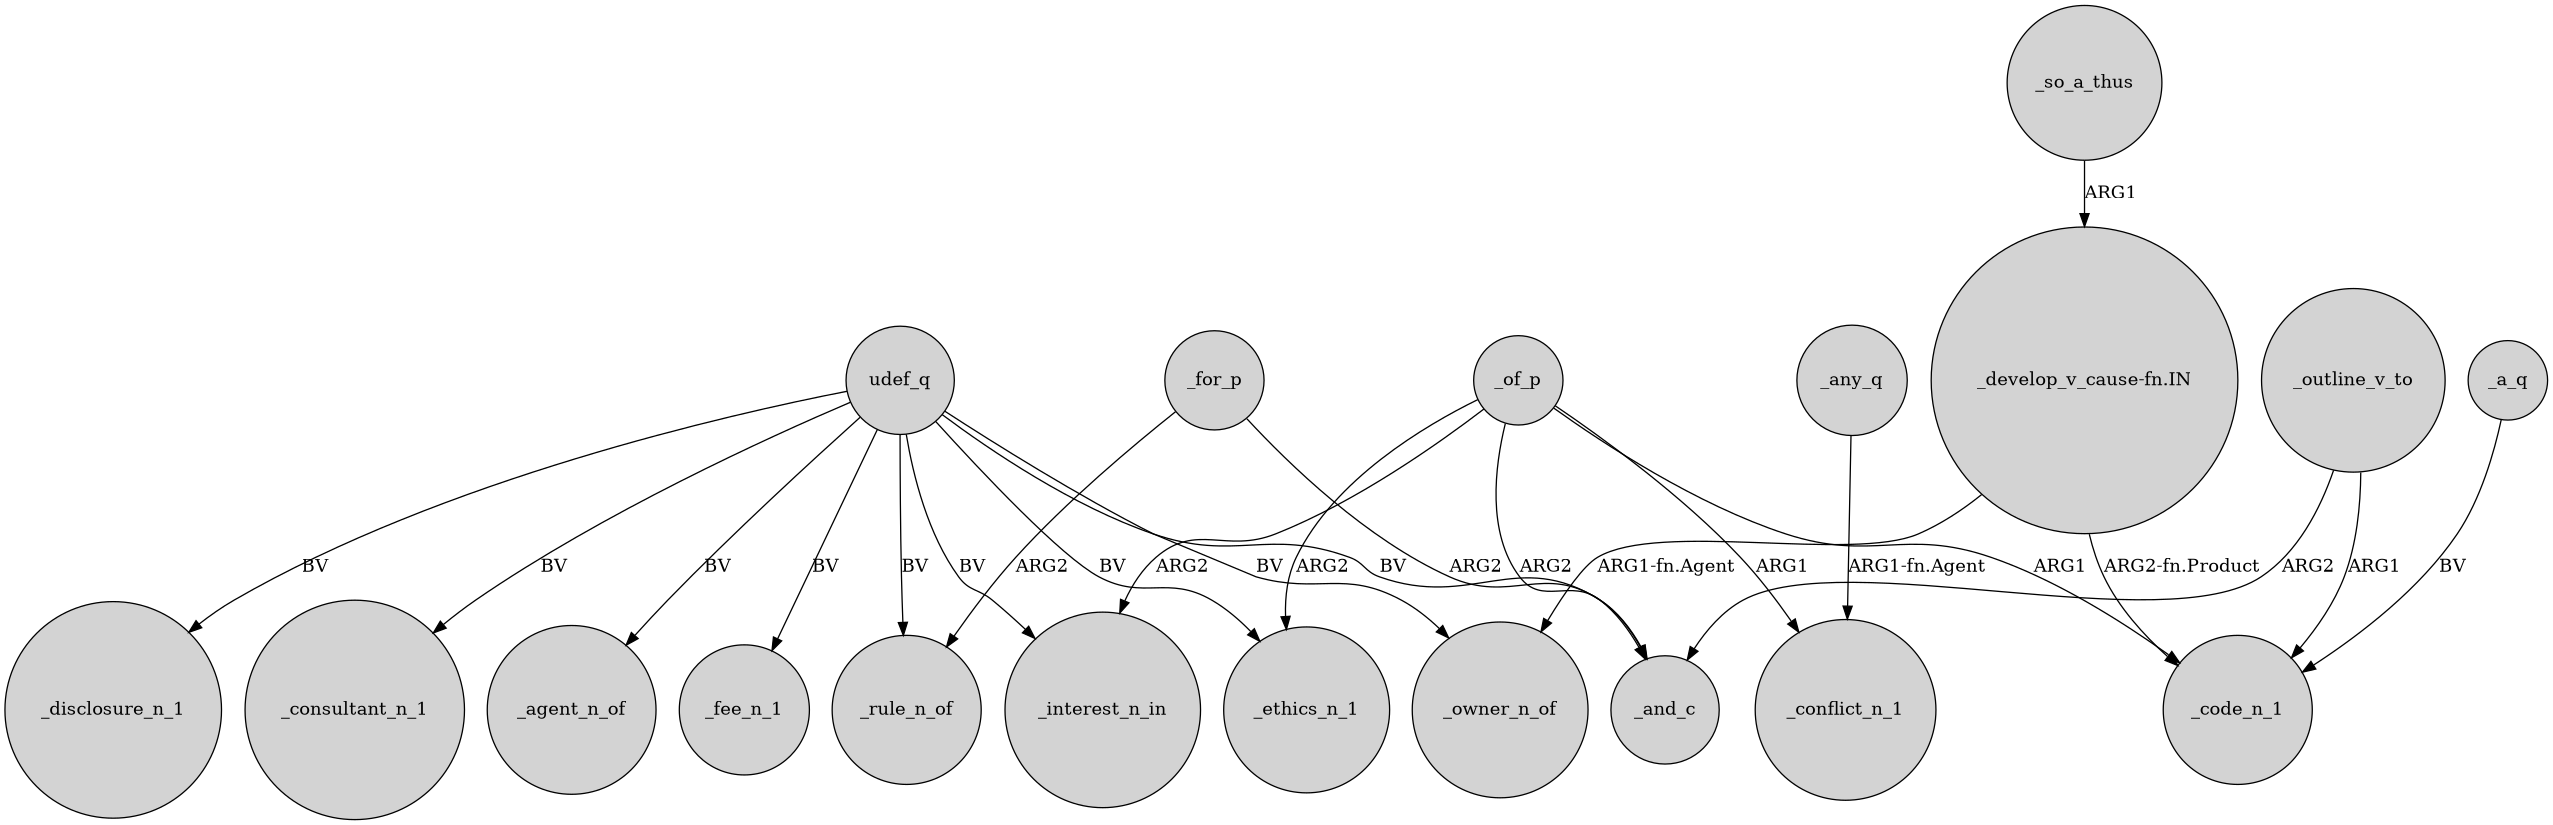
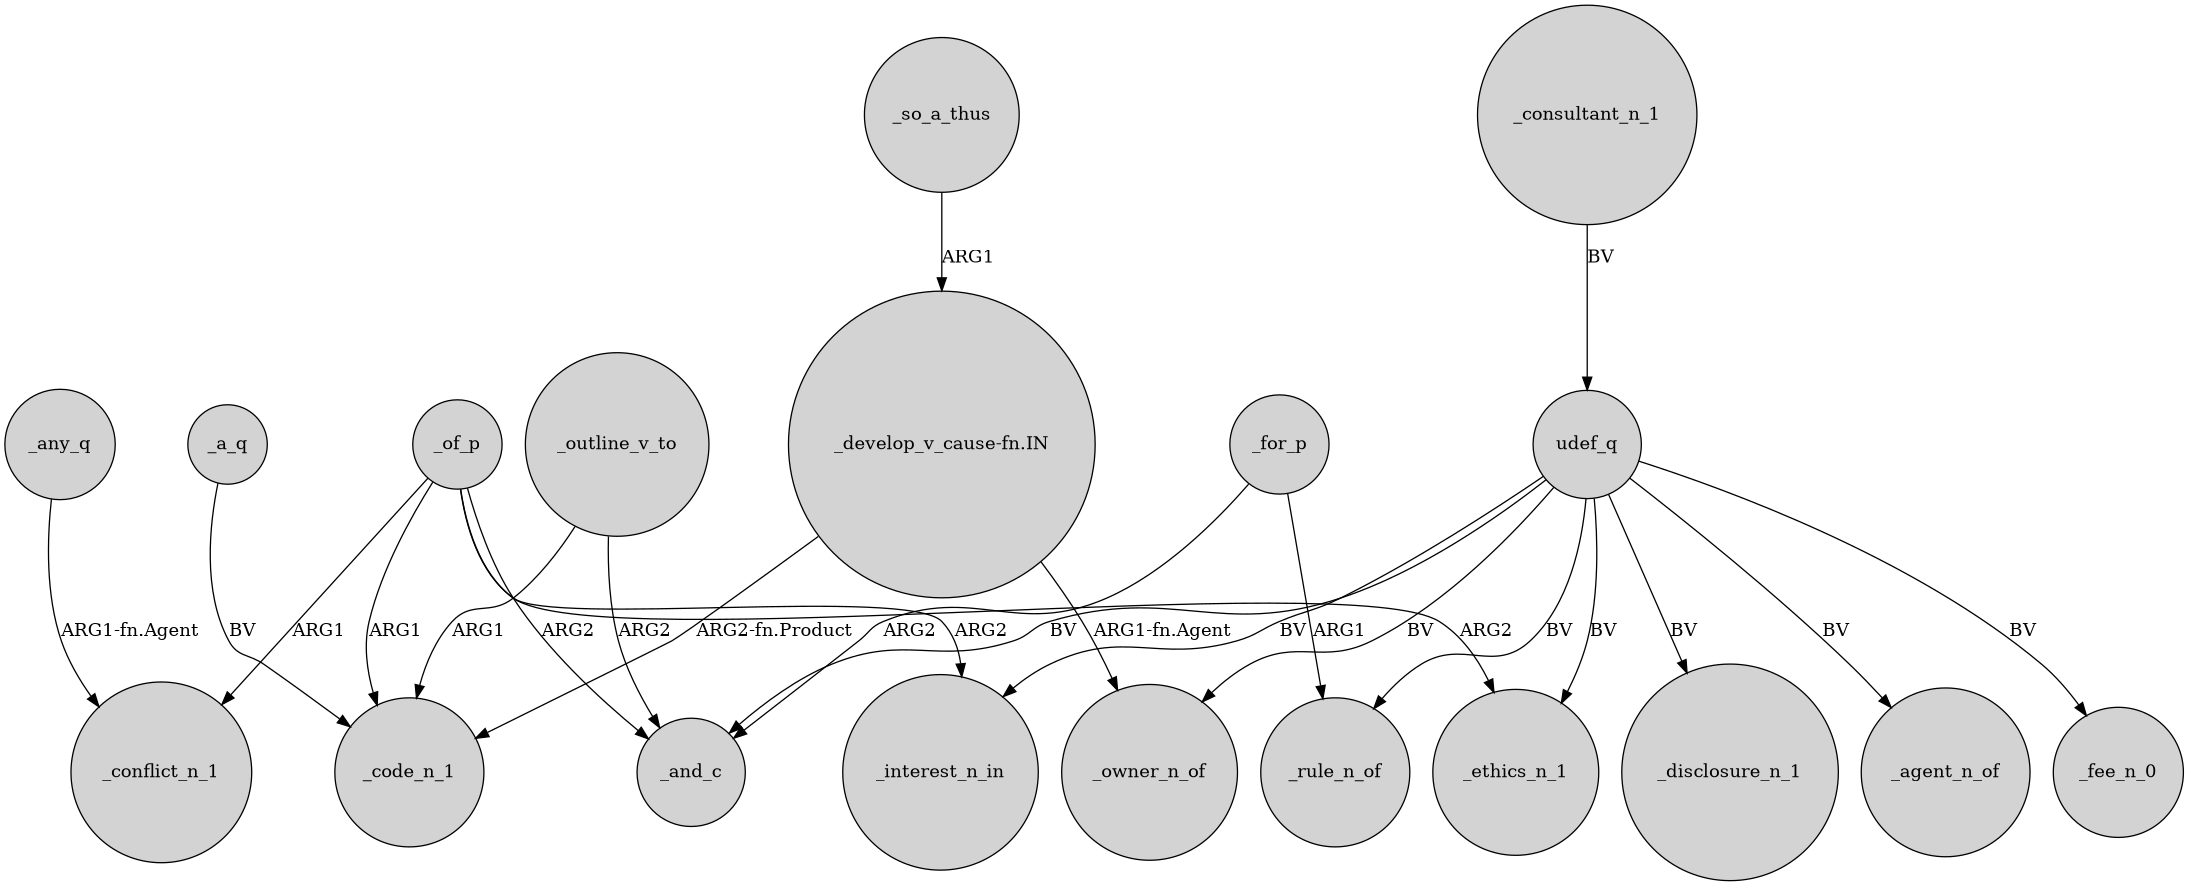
(641, 502) -> (1587, 301)
(1042, 567) -> (1340, 631)
(744, 710) -> (2118, 772)
